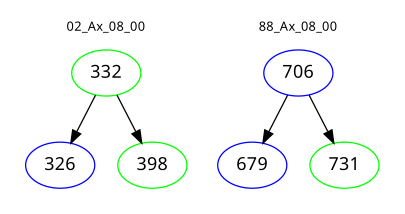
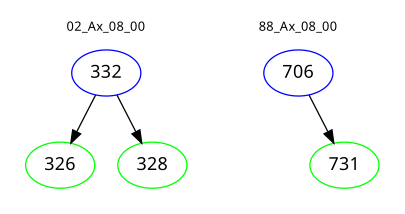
(106, 73) -> (106, 73)
(60, 165) -> (60, 165)
(152, 165) -> (152, 165)
(252, 165) -> none
